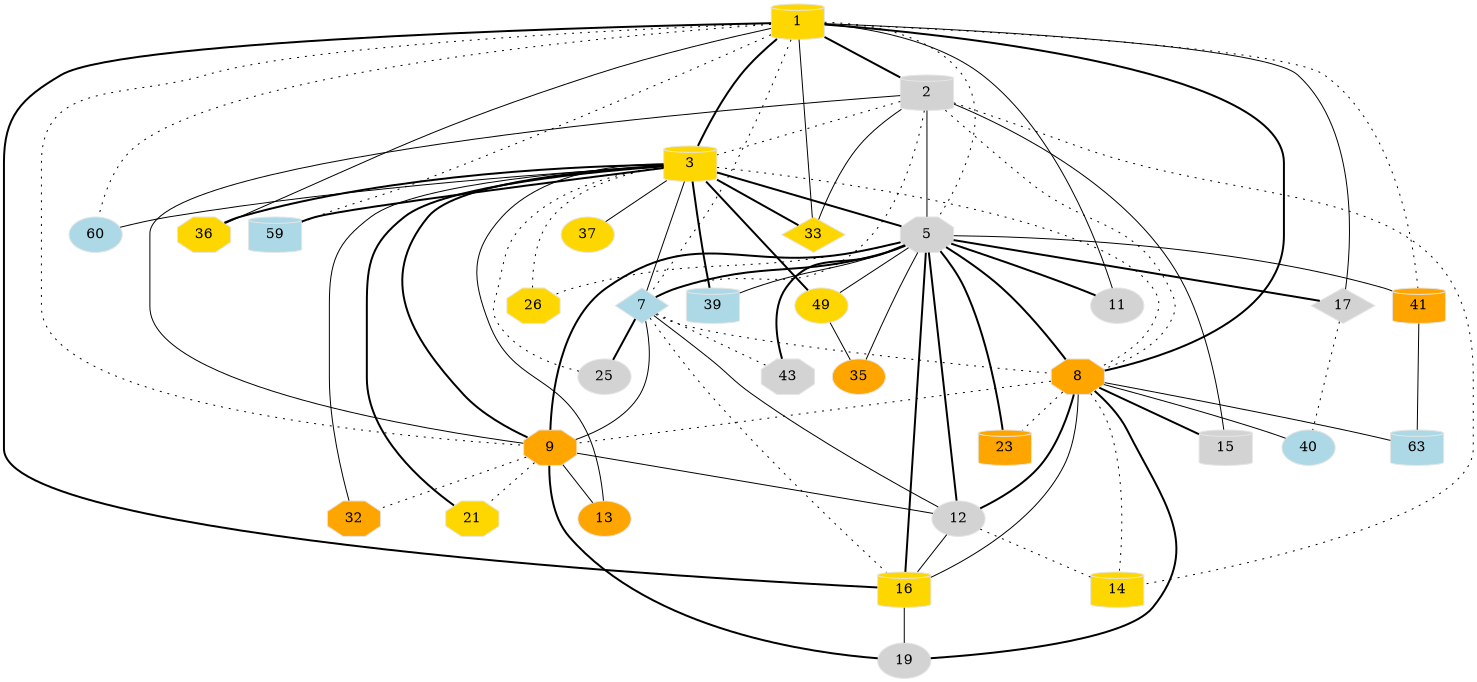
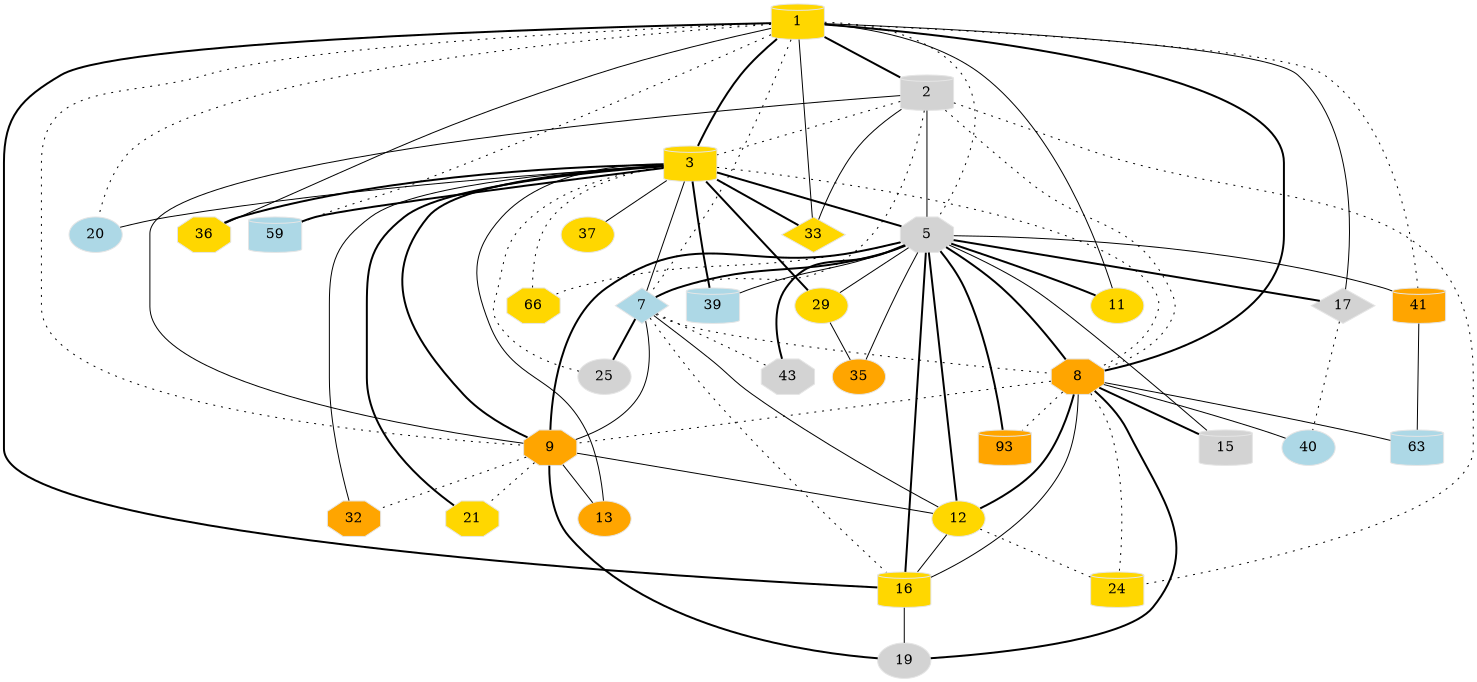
(1141, 226) -> (1085, 328)
(96, 235) -> (96, 235)
(533, 306) -> (533, 306)
(821, 306) -> (821, 306)
(1117, 306) -> (1117, 306)
(1005, 448) -> (1005, 448)
(958, 519) -> (958, 519)
(1117, 590) -> (1117, 590)
